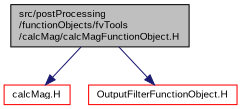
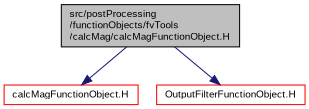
(37, 95) -> (71, 95)
